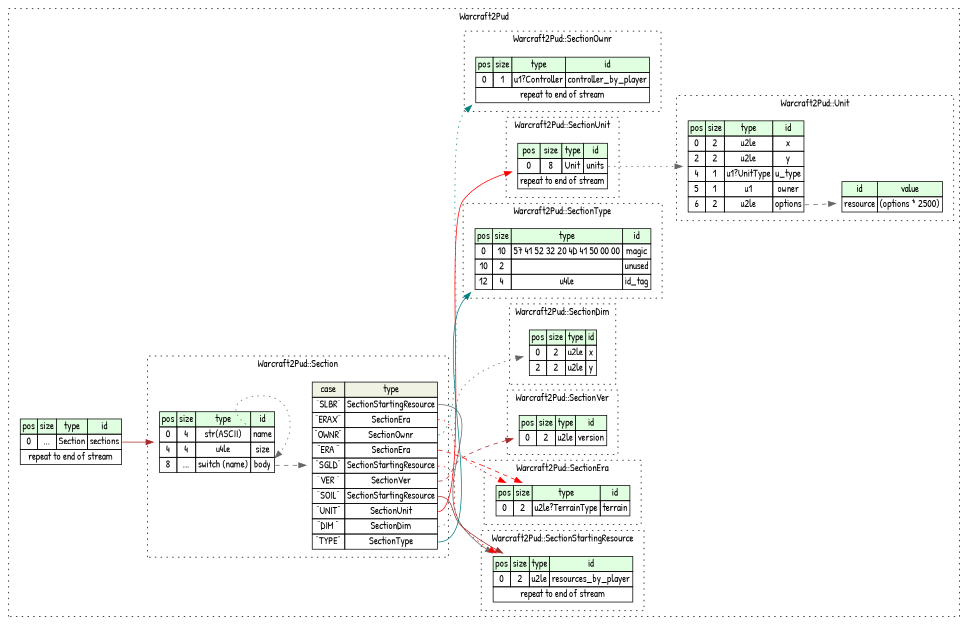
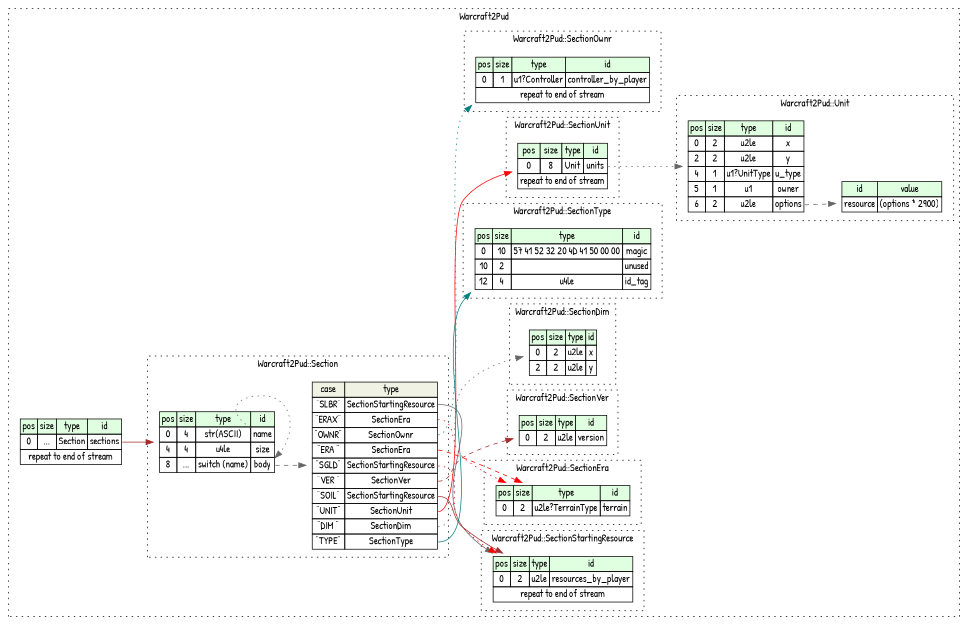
(910, 204) -> (910, 204)
